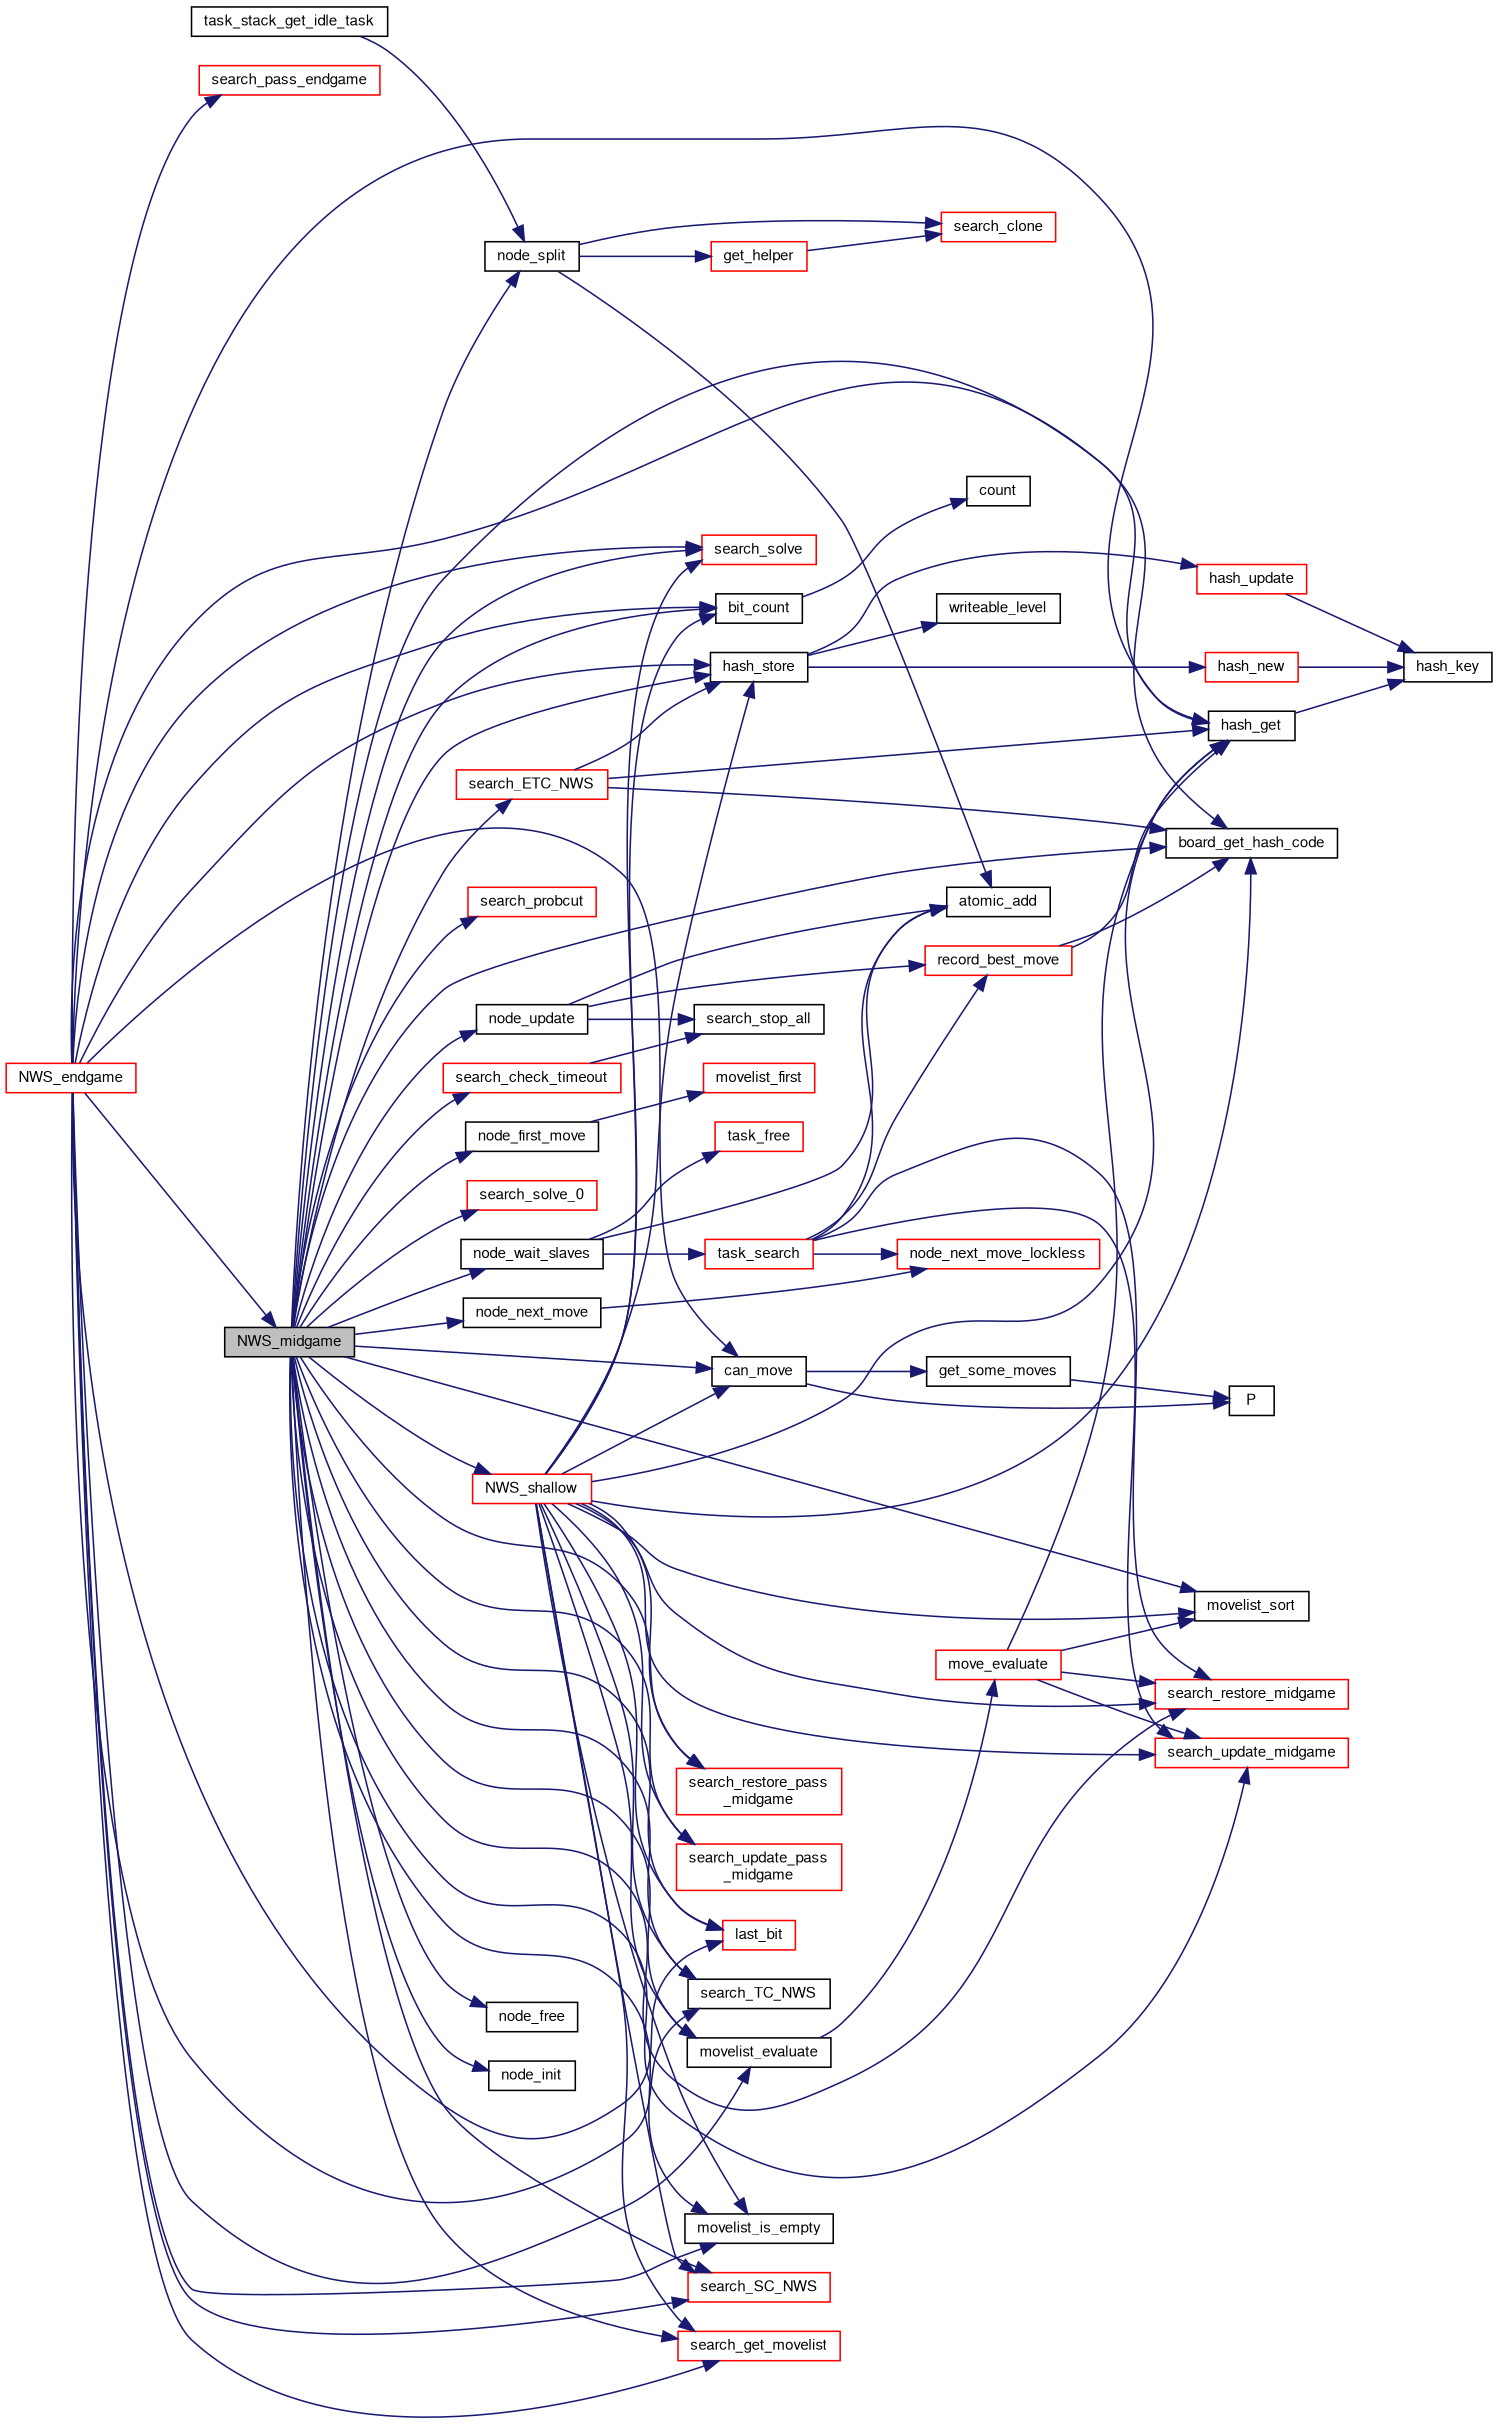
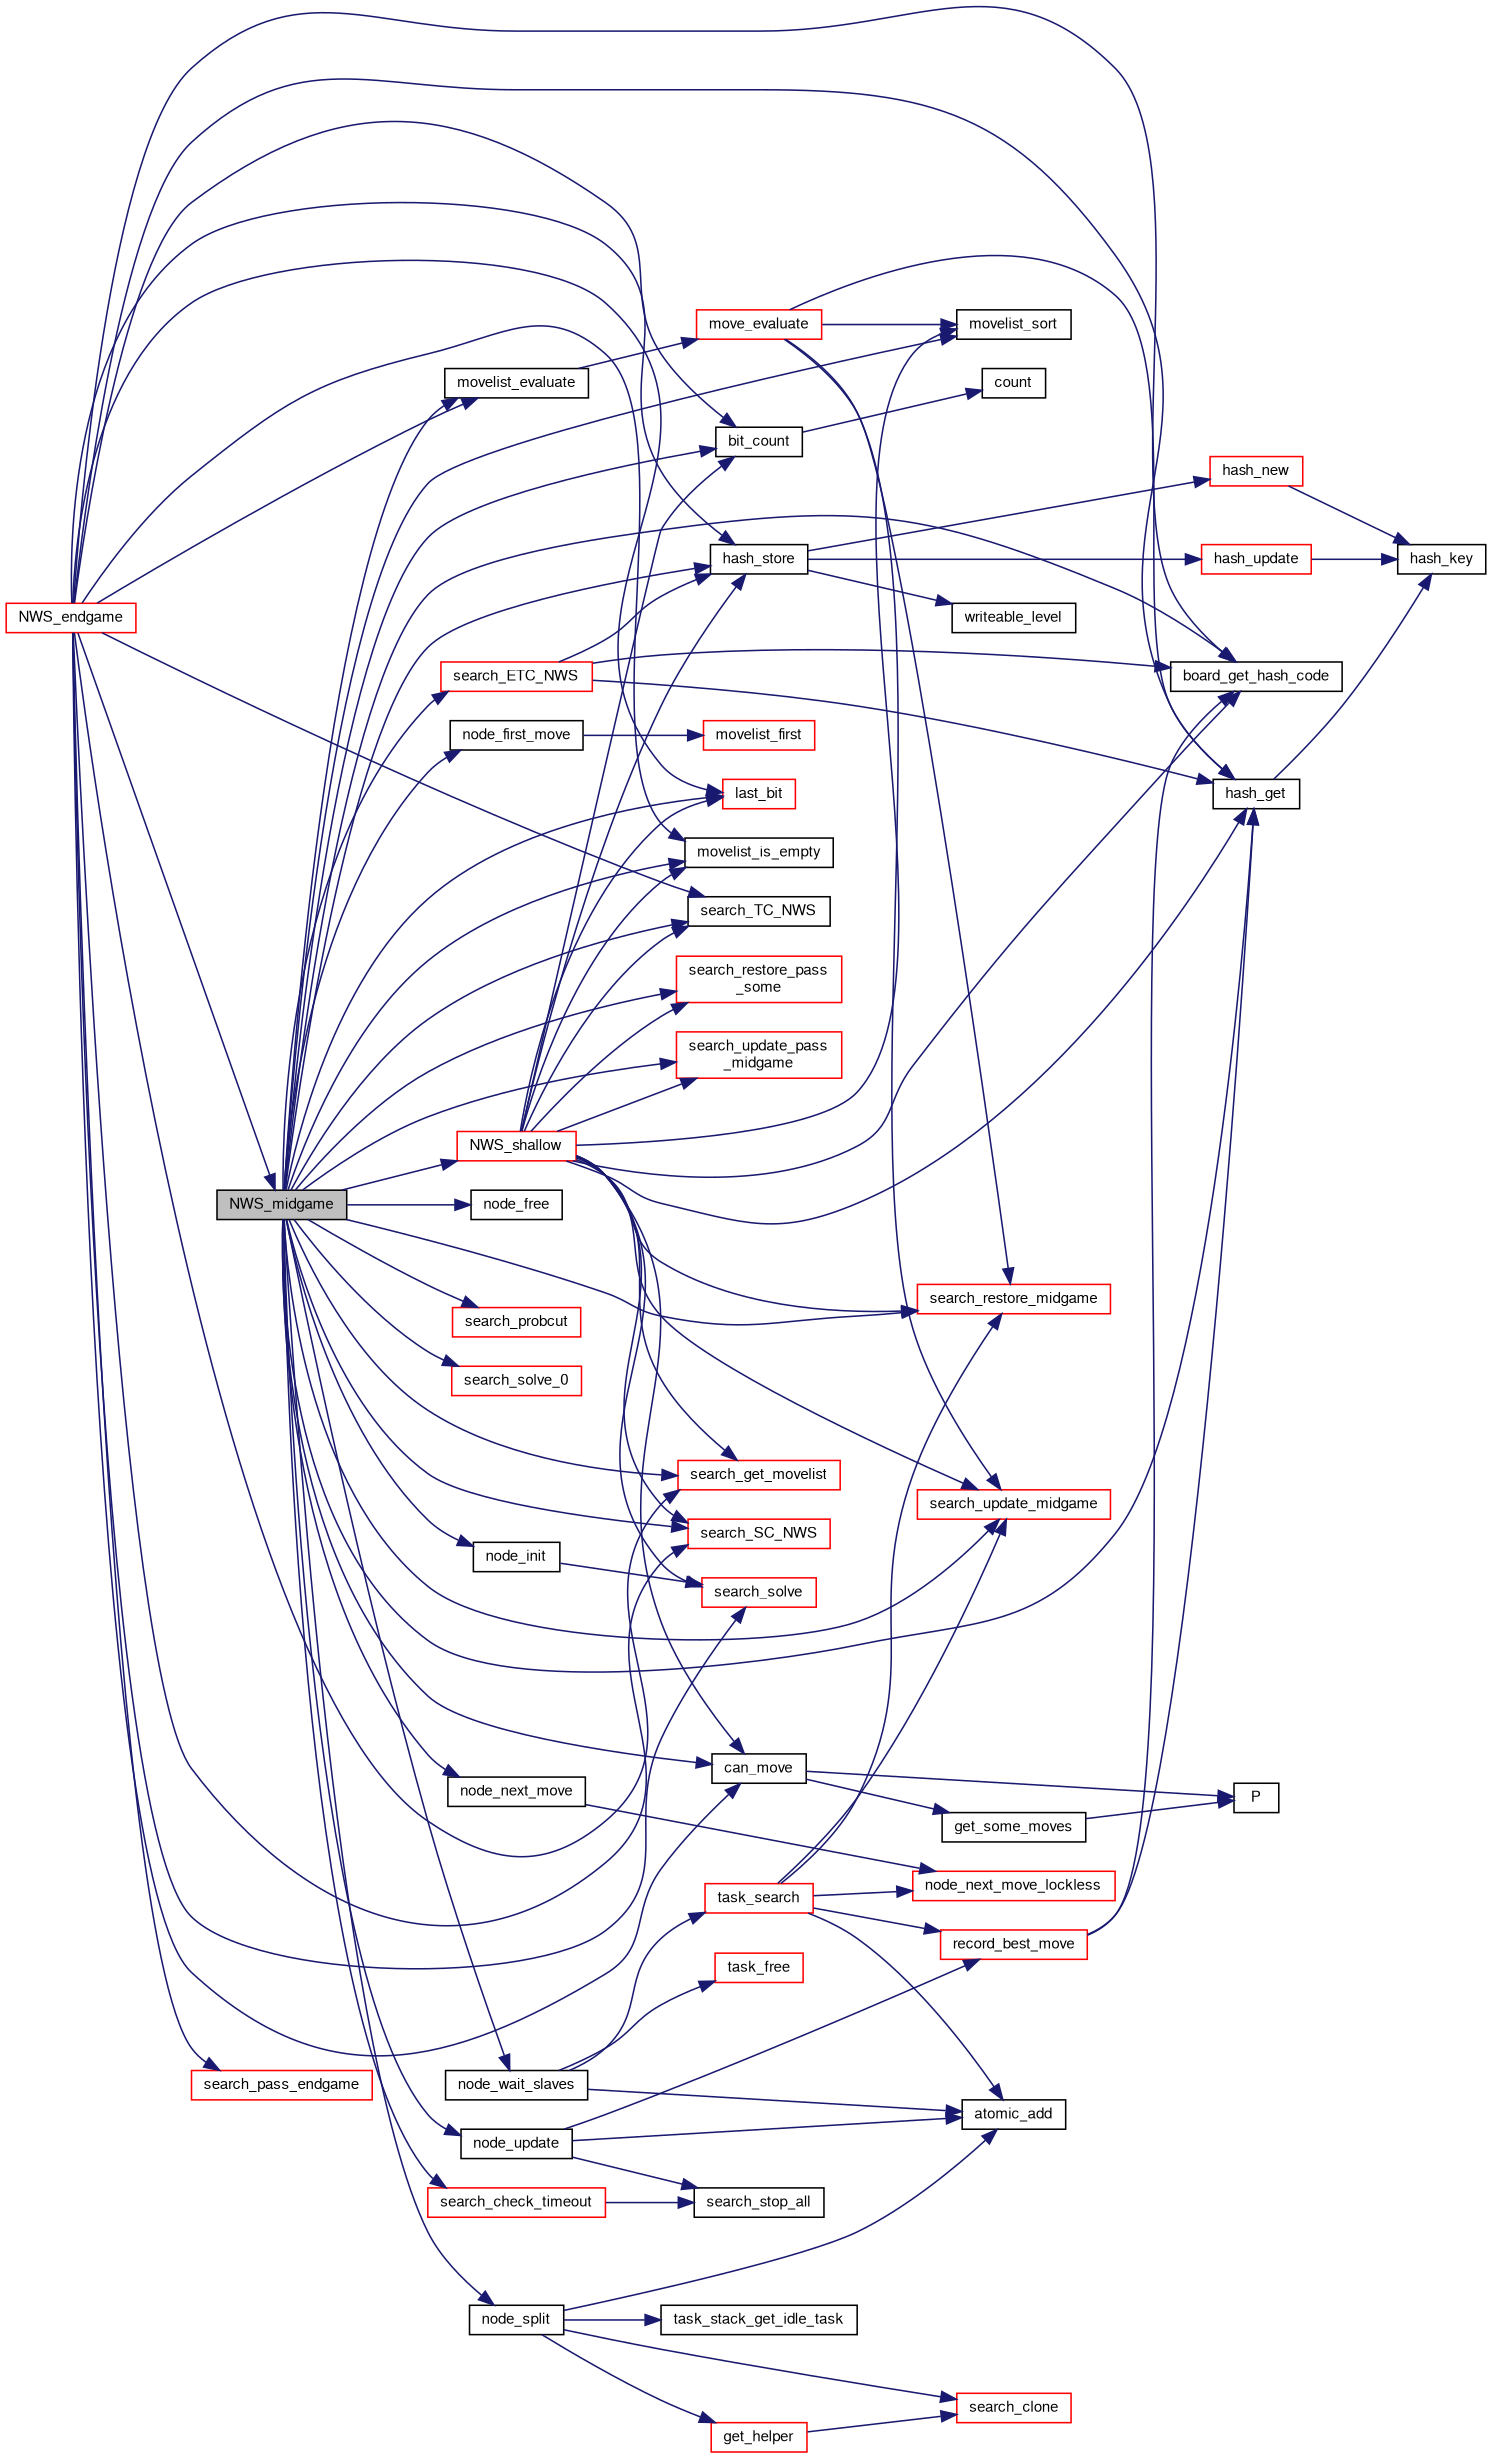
(454, 119) -> (604, 2320)
(363, 846) -> (620, 1572)
(615, 1741) -> none
(759, 1791) -> (759, 979)
